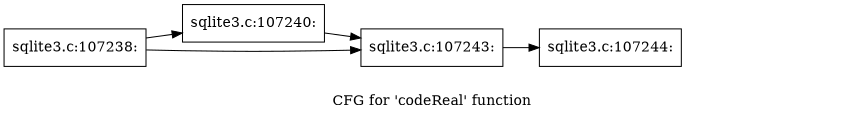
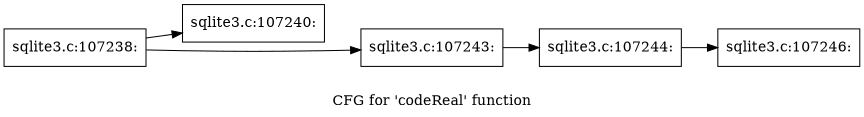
(338, 35) -> none
none -> (789, 48)
